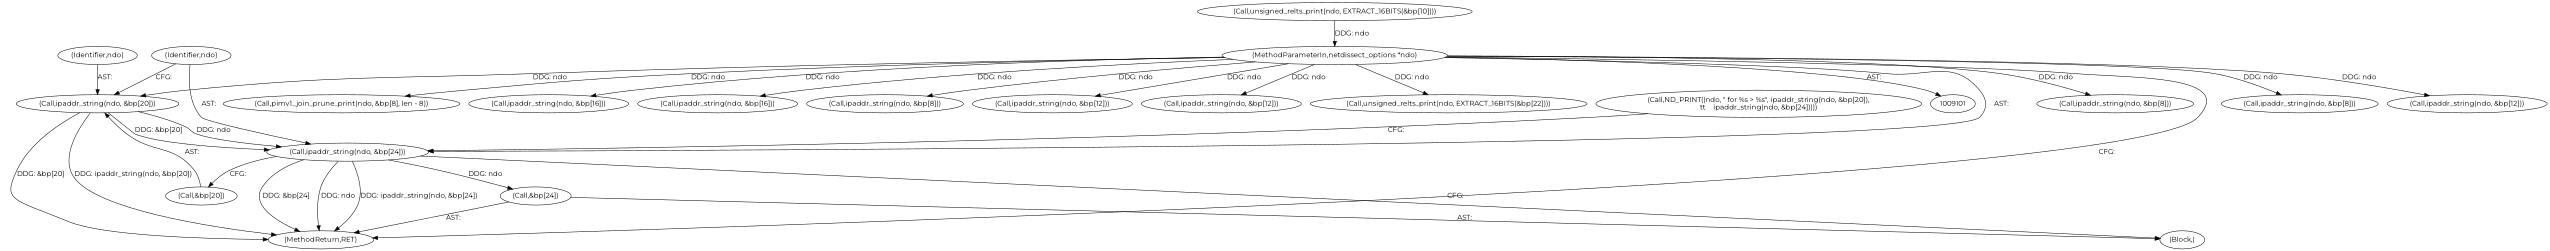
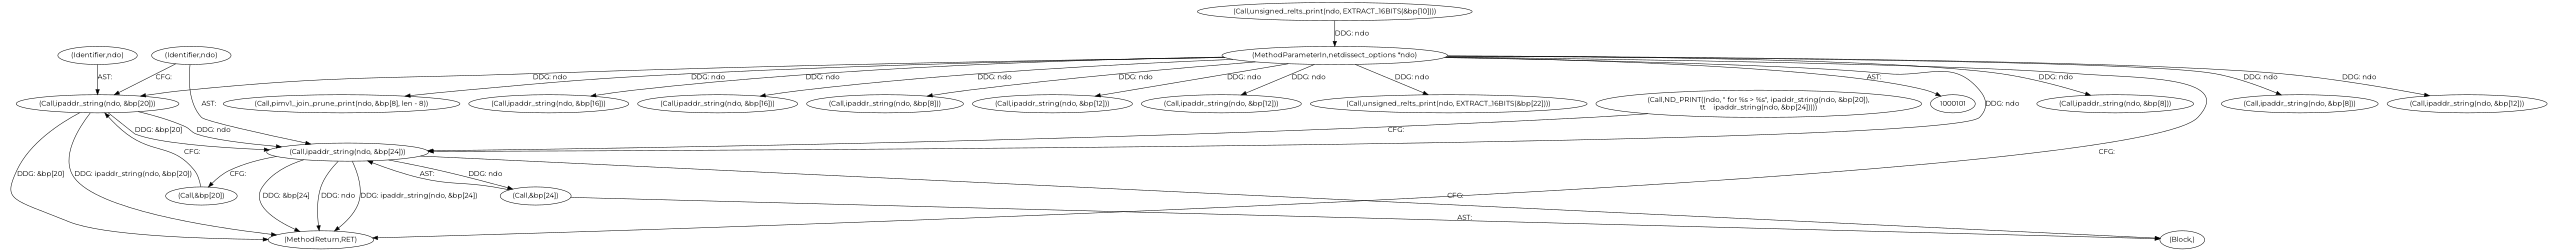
(1953, 104) -> (1953, 104)
(2003, 104) -> (2003, 104)
(193, 152) -> (193, 152)
(434, 217) -> (440, 182)
